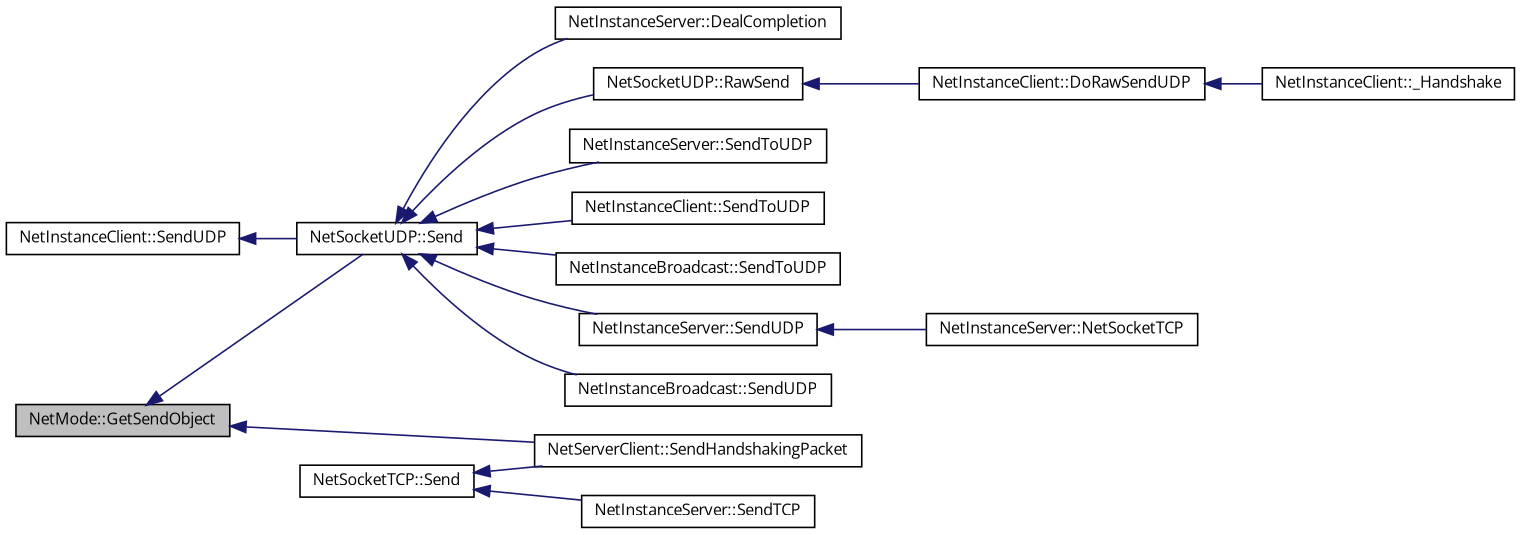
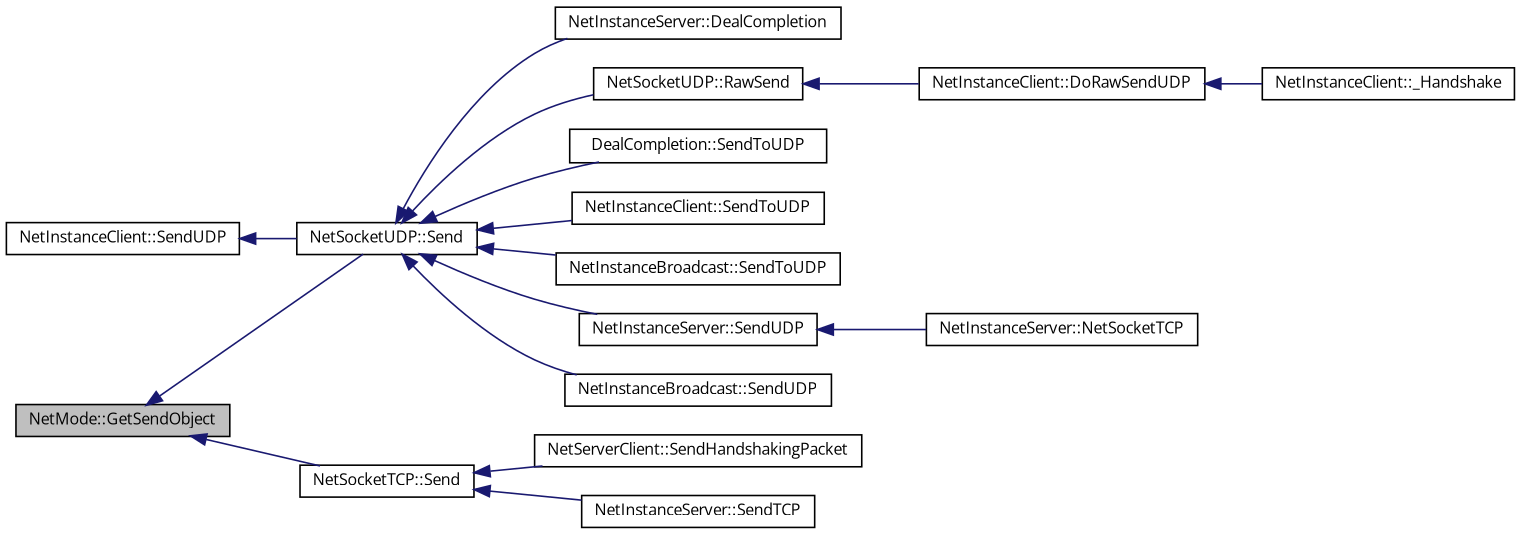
(698, 146) -> (698, 146)
(390, 435) -> (263, 453)
